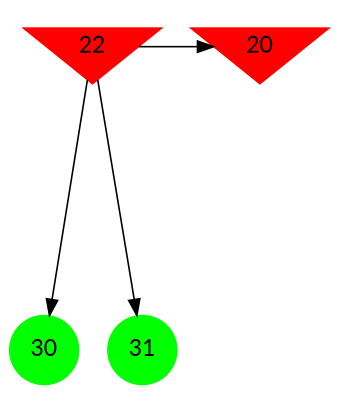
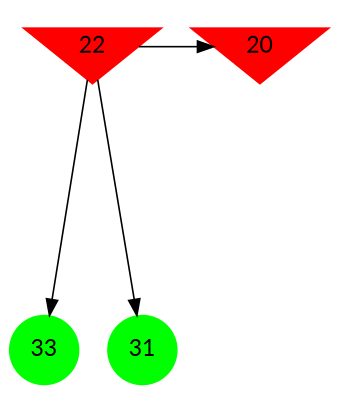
(44, 350) -> (44, 350)
